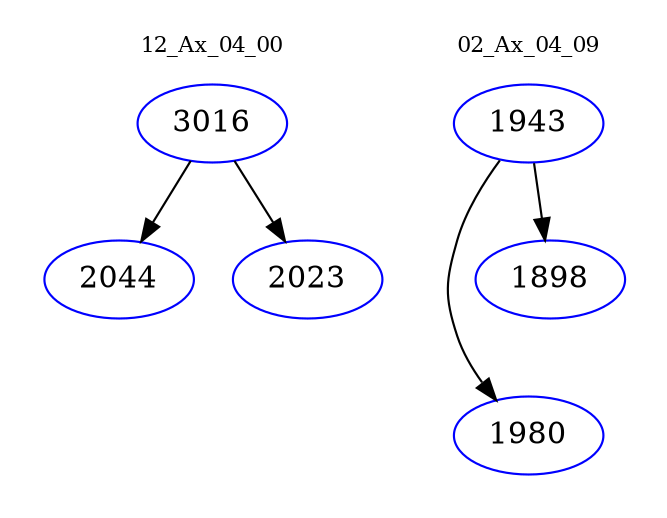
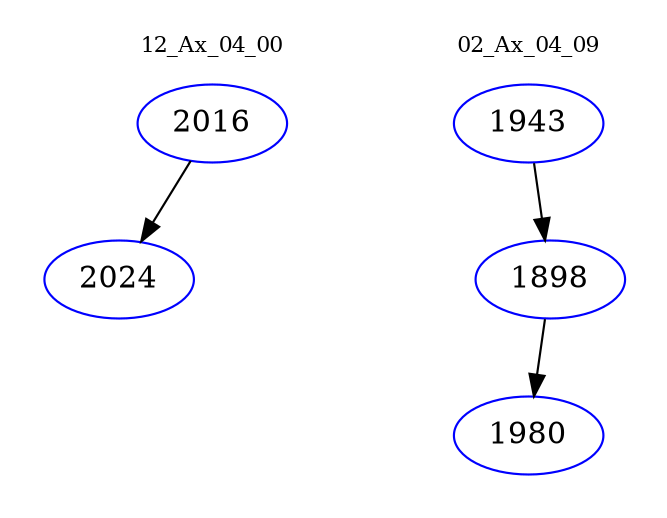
(212, 123) -> (212, 123)
(450, 269) -> (541, 347)
(119, 280) -> (119, 280)
(308, 280) -> none
